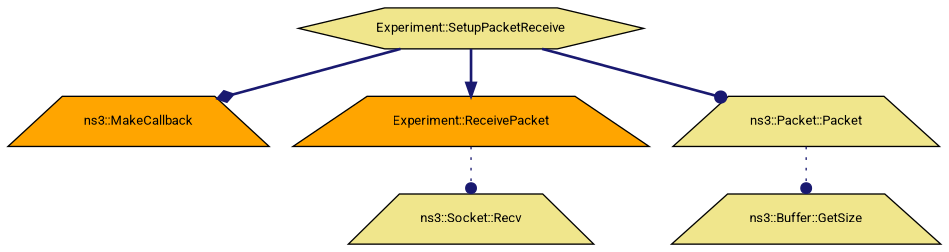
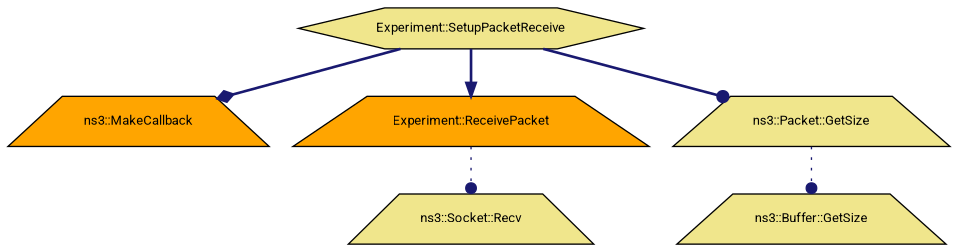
(806, 121) -> (811, 121)
